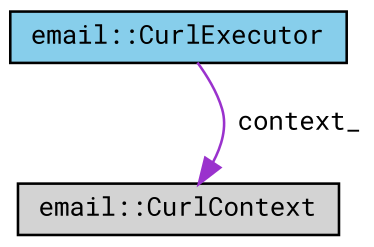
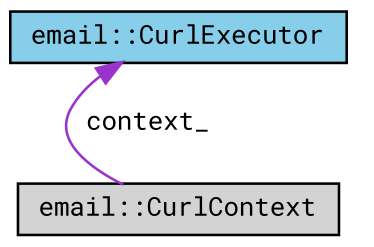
(222, 110) -> (69, 137)
